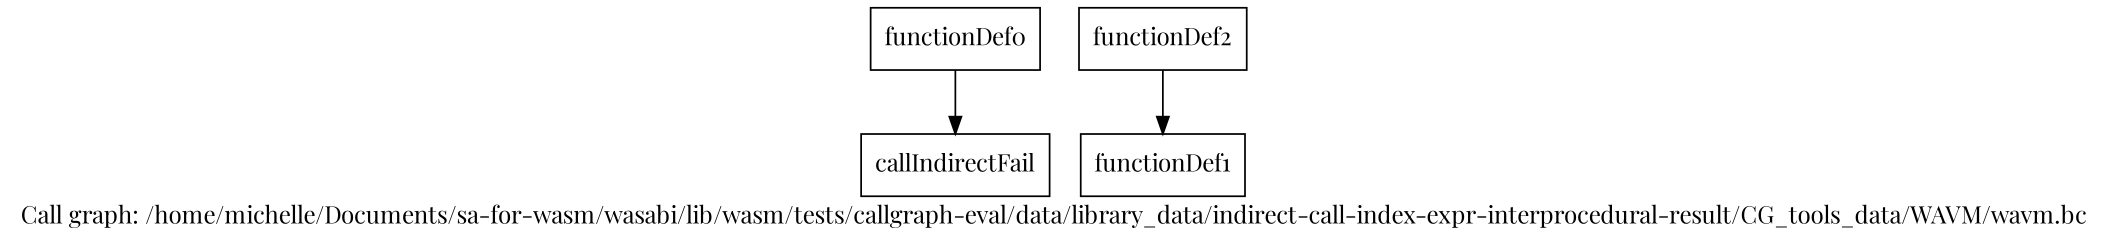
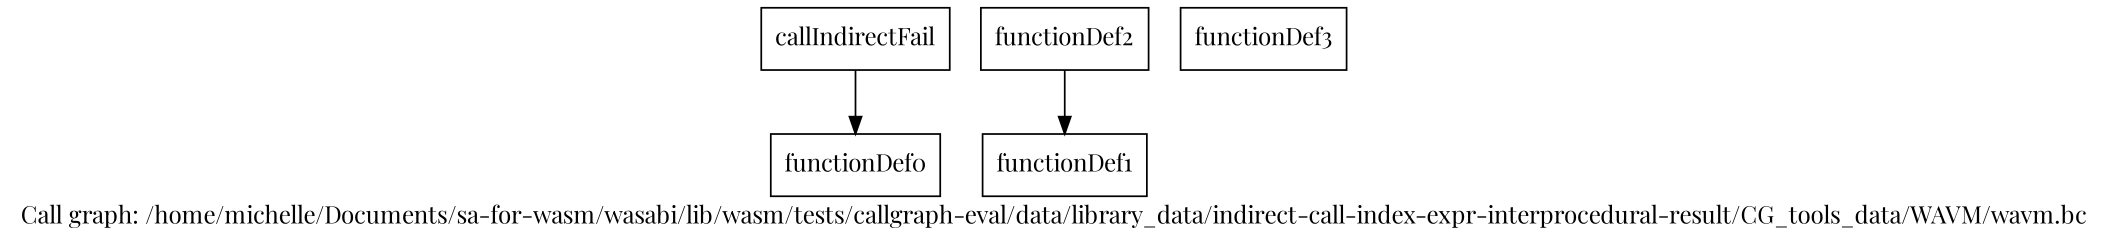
none -> (1264, 39)
(955, 93) -> (856, 93)
